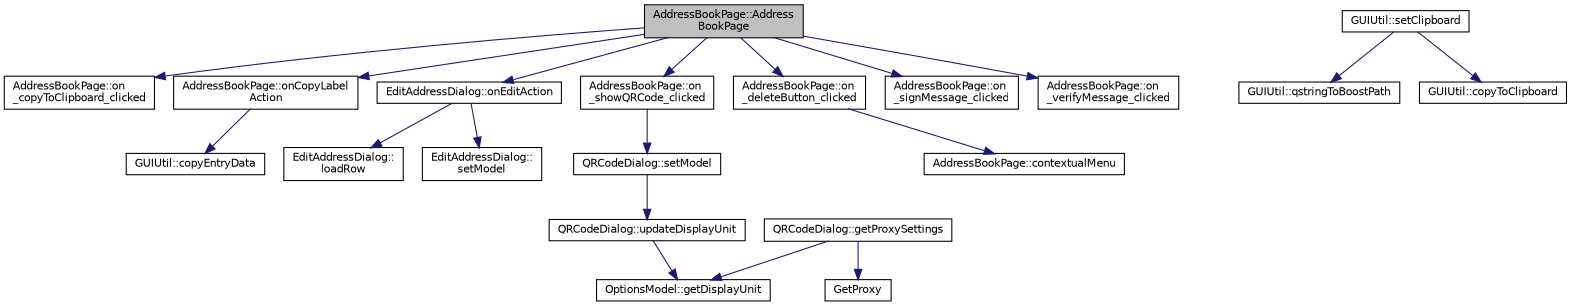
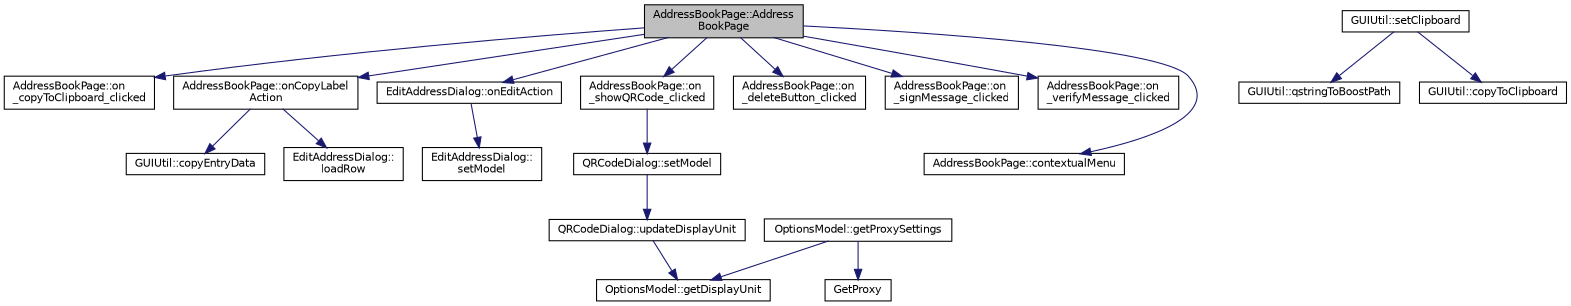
(416, 123) -> (301, 125)
(916, 130) -> (1071, 47)
(858, 230) -> (858, 230)
